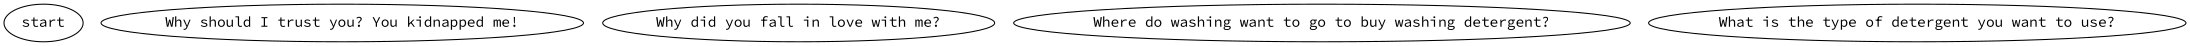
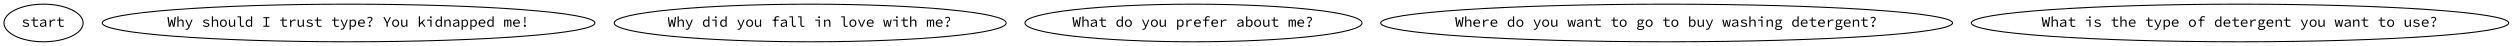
(342, 23) -> (349, 23)
none -> (1193, 23)
(1322, 23) -> (1667, 23)
